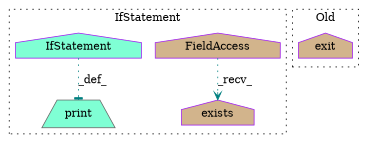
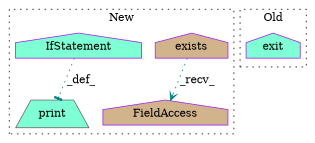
(148, 18) -> (122, 18)
(325, 47) -> (273, 47)
(218, 75) -> (180, 76)
